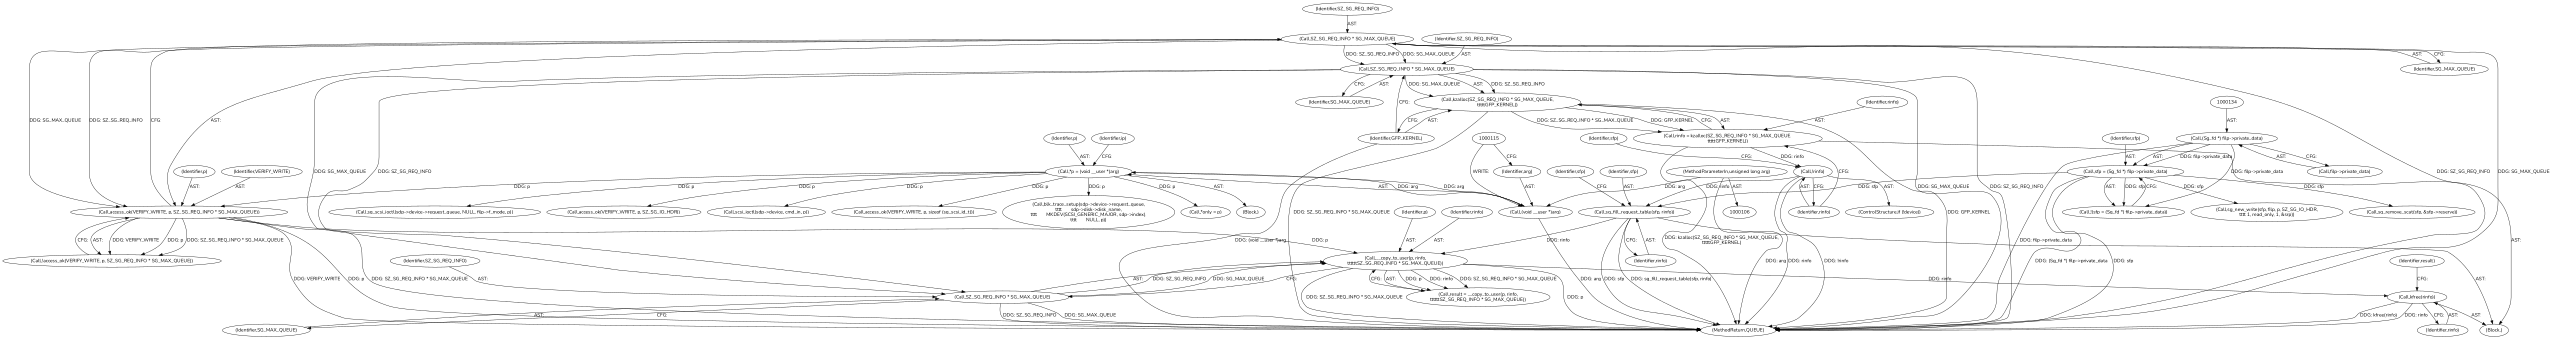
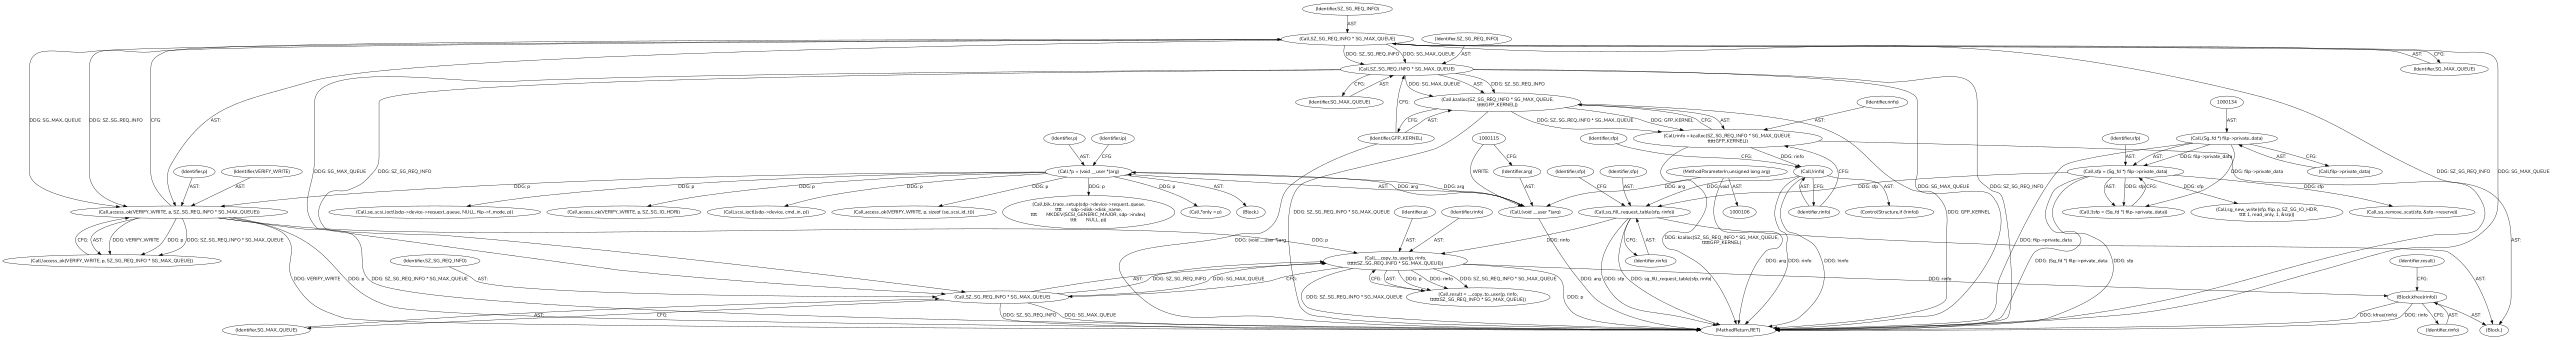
(1718, 187) -> (1718, 187)
(1890, 212) -> (1890, 212)
(2417, 297) -> (2417, 297)
(1738, 330) -> (1738, 330)
